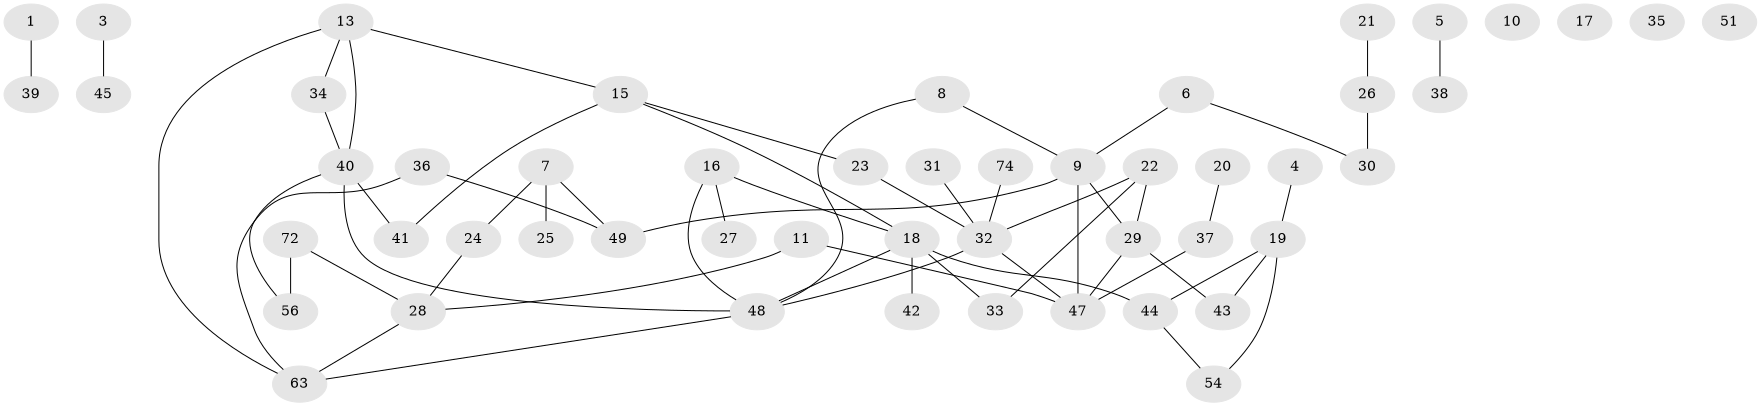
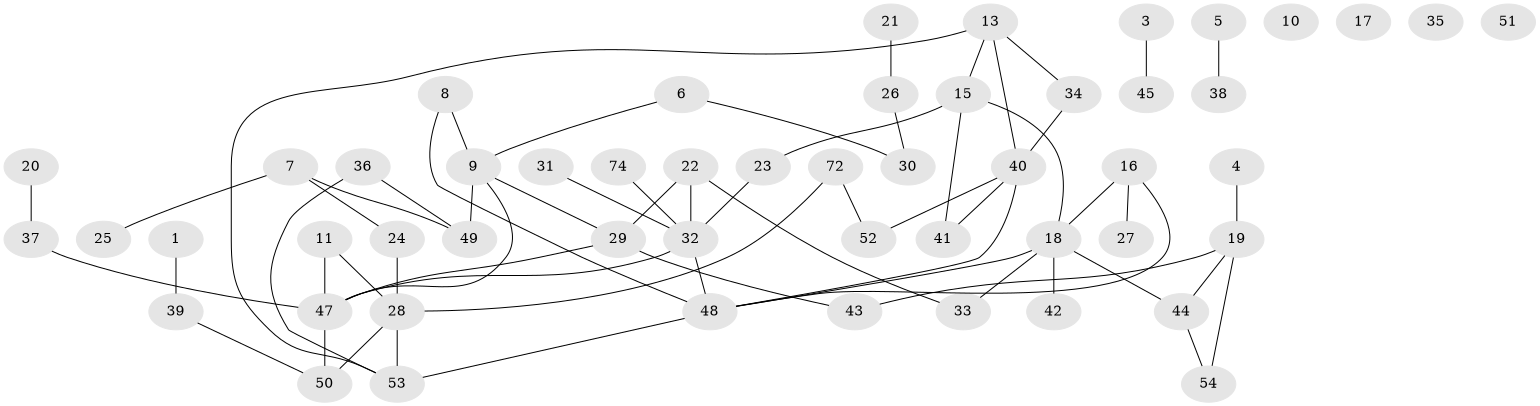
(291, 312) -> (869, 239)
(300, 384) -> (397, 384)
none -> (325, 384)
